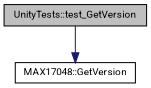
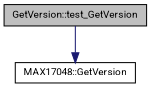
(75, 15) -> (75, 15)
